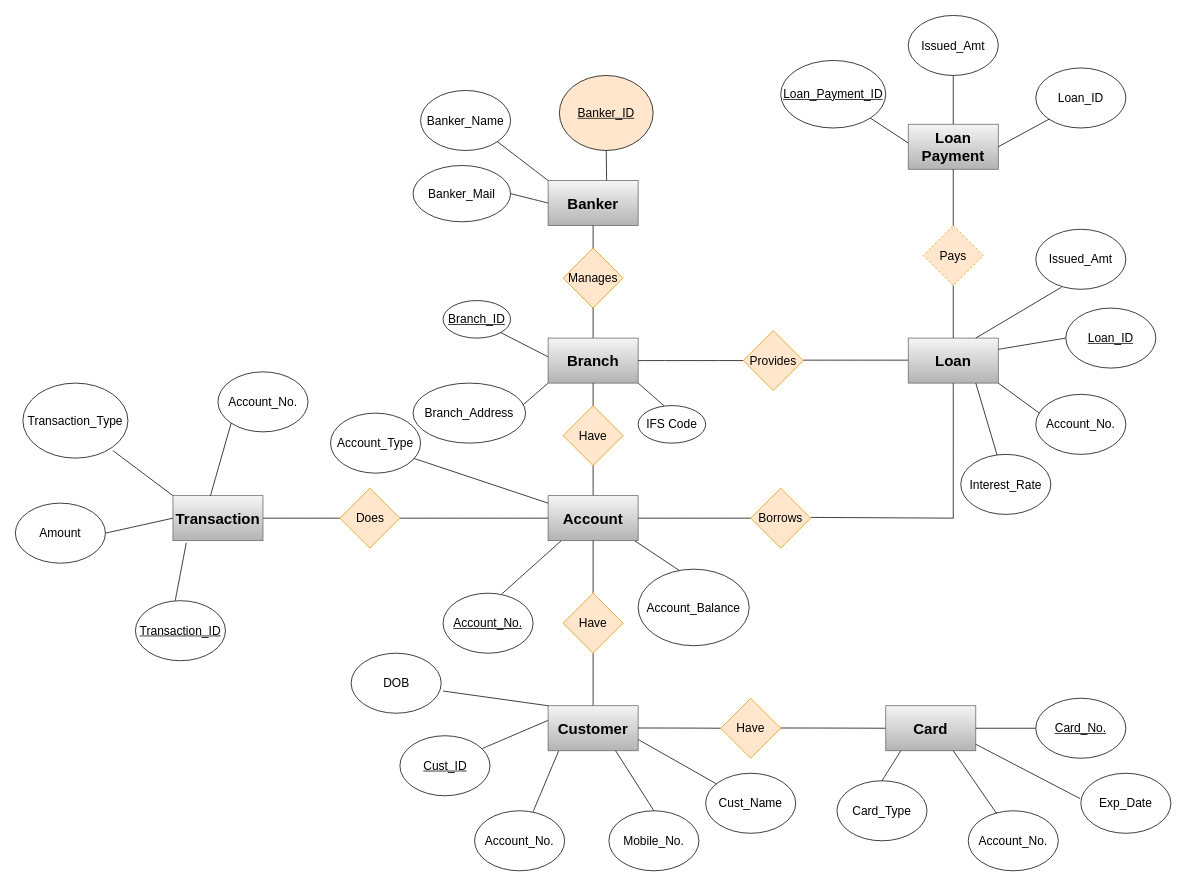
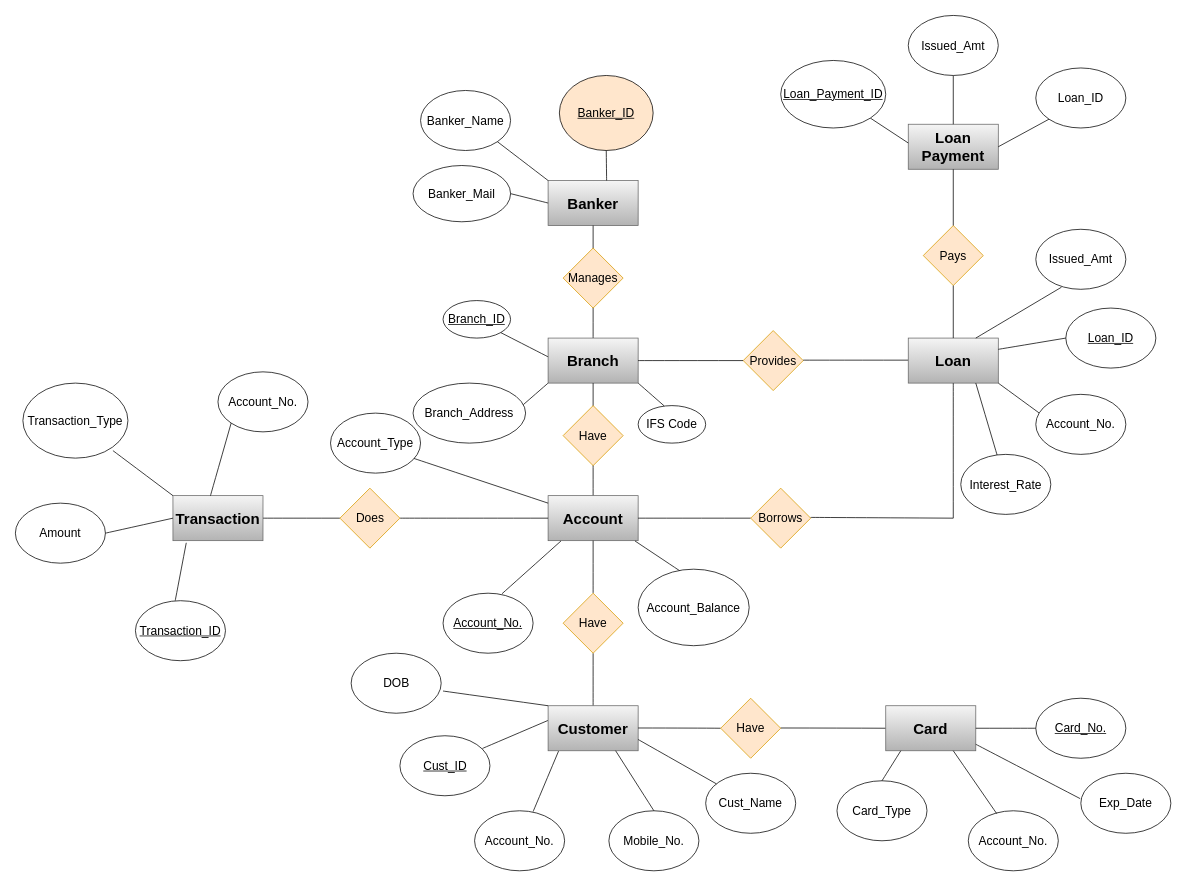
(953, 255) -> (953, 255)
